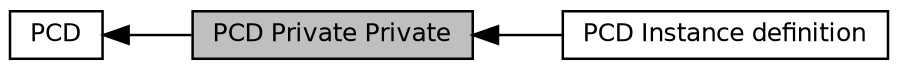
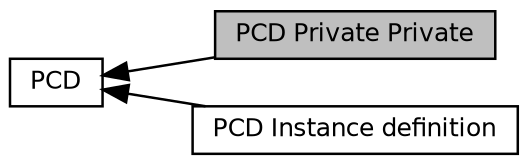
(530, 35) -> (167, 100)
